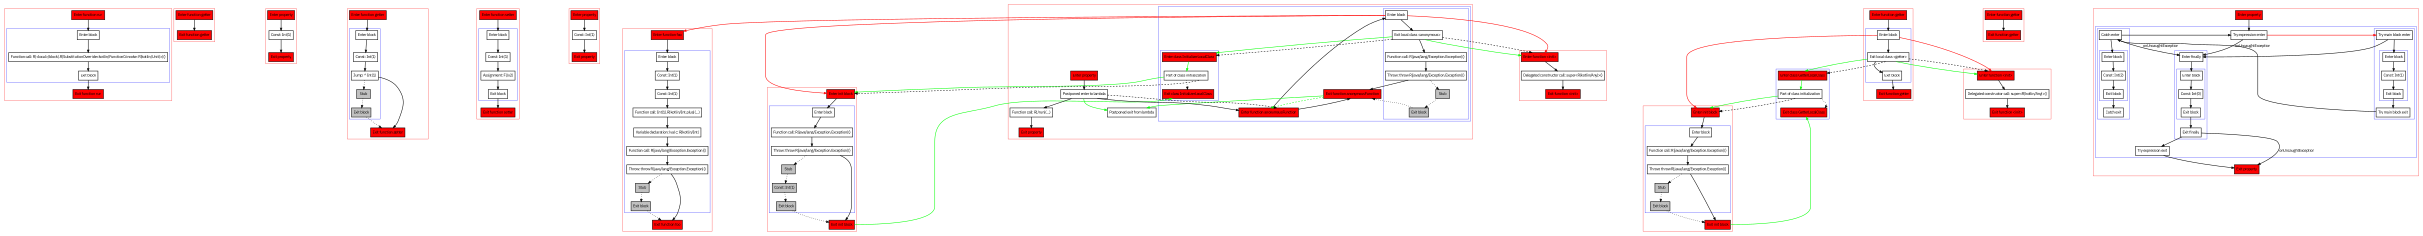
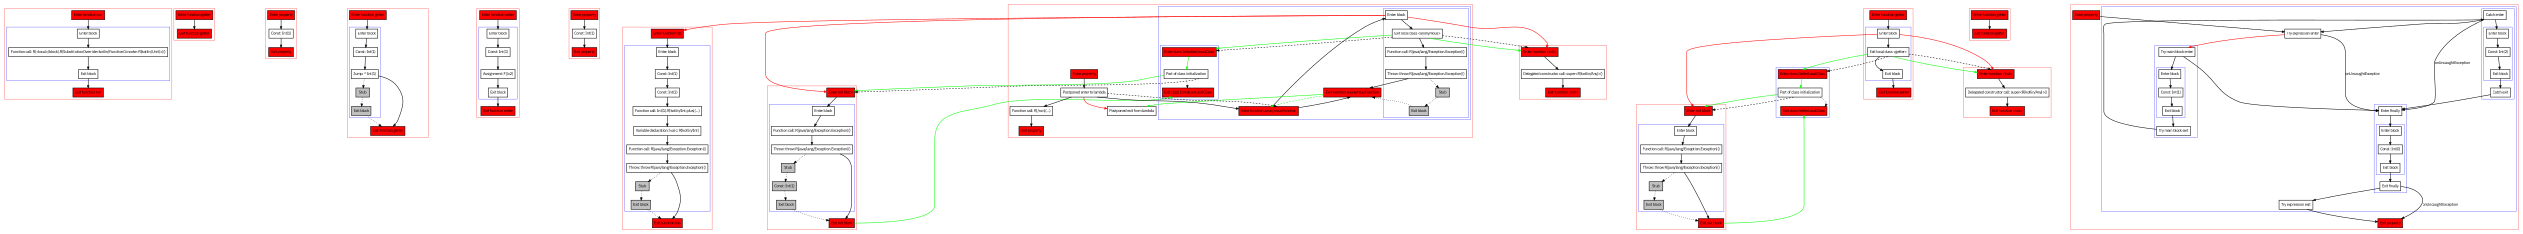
none -> (2448, 102)
(1092, 107) -> (1092, 105)
